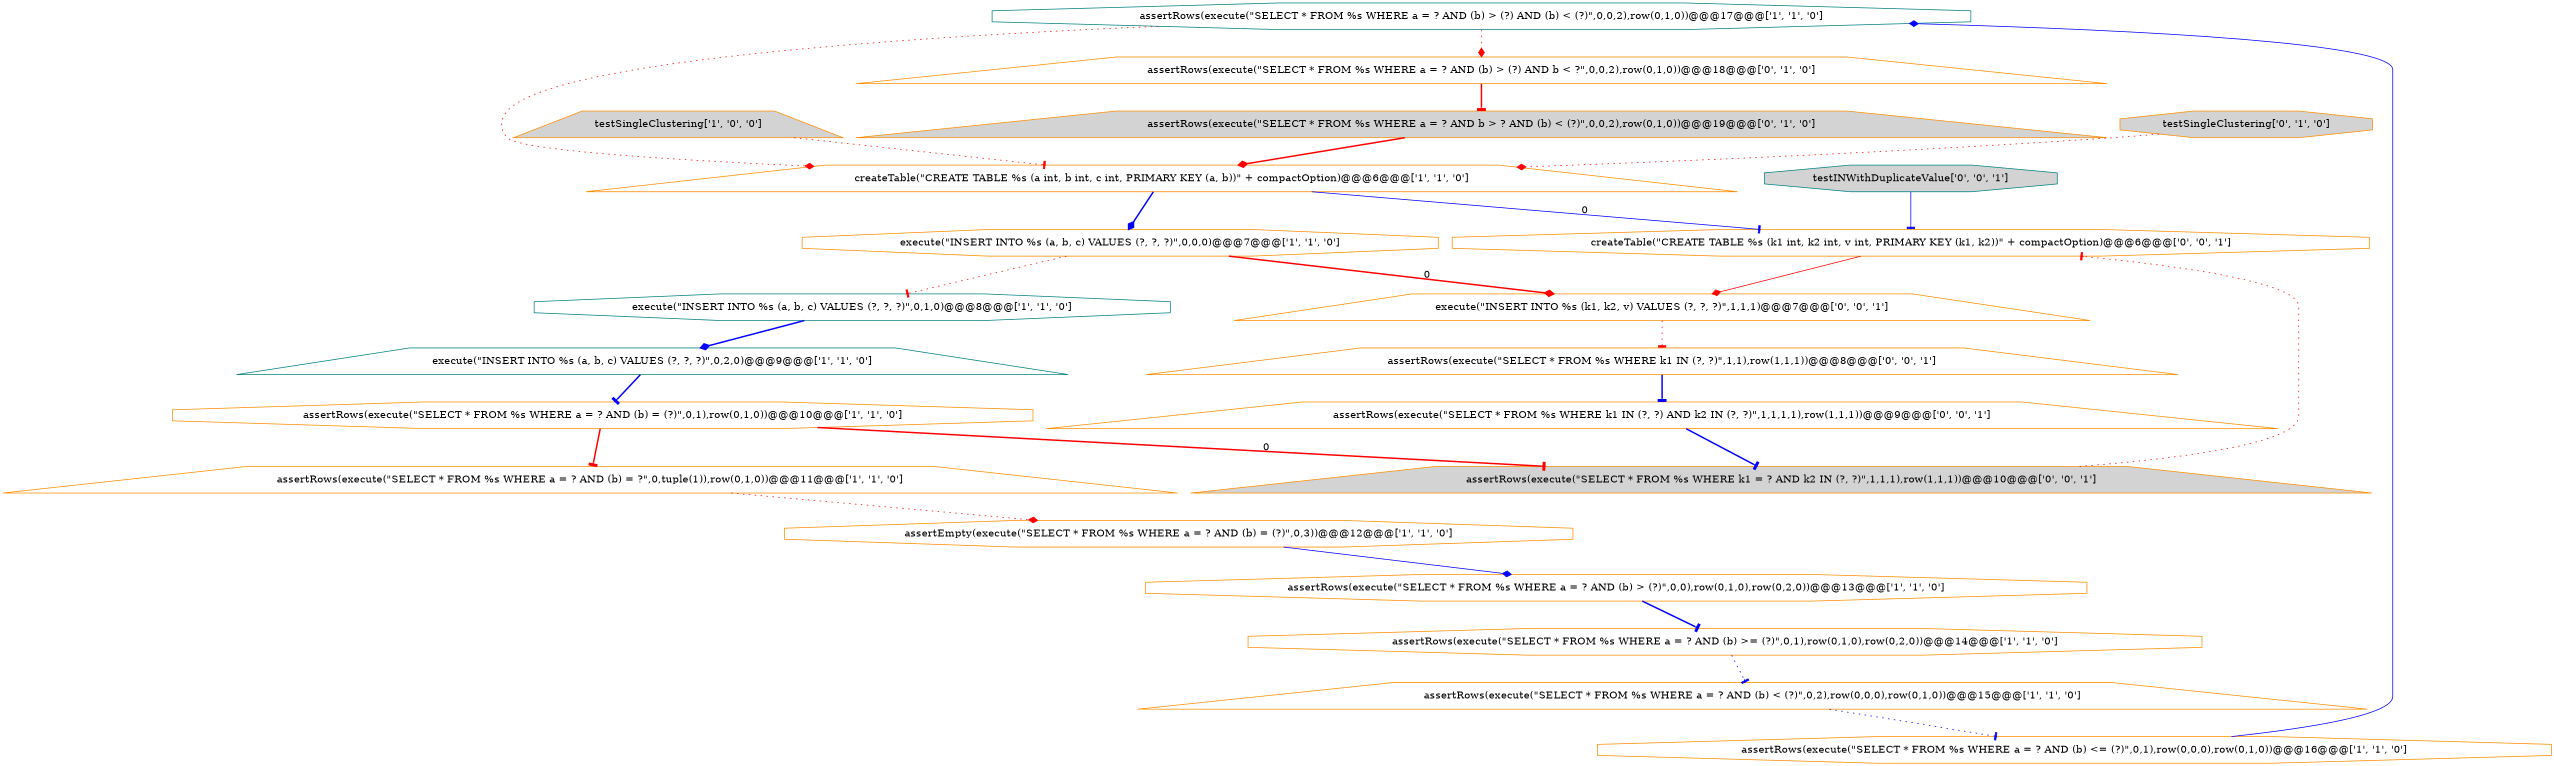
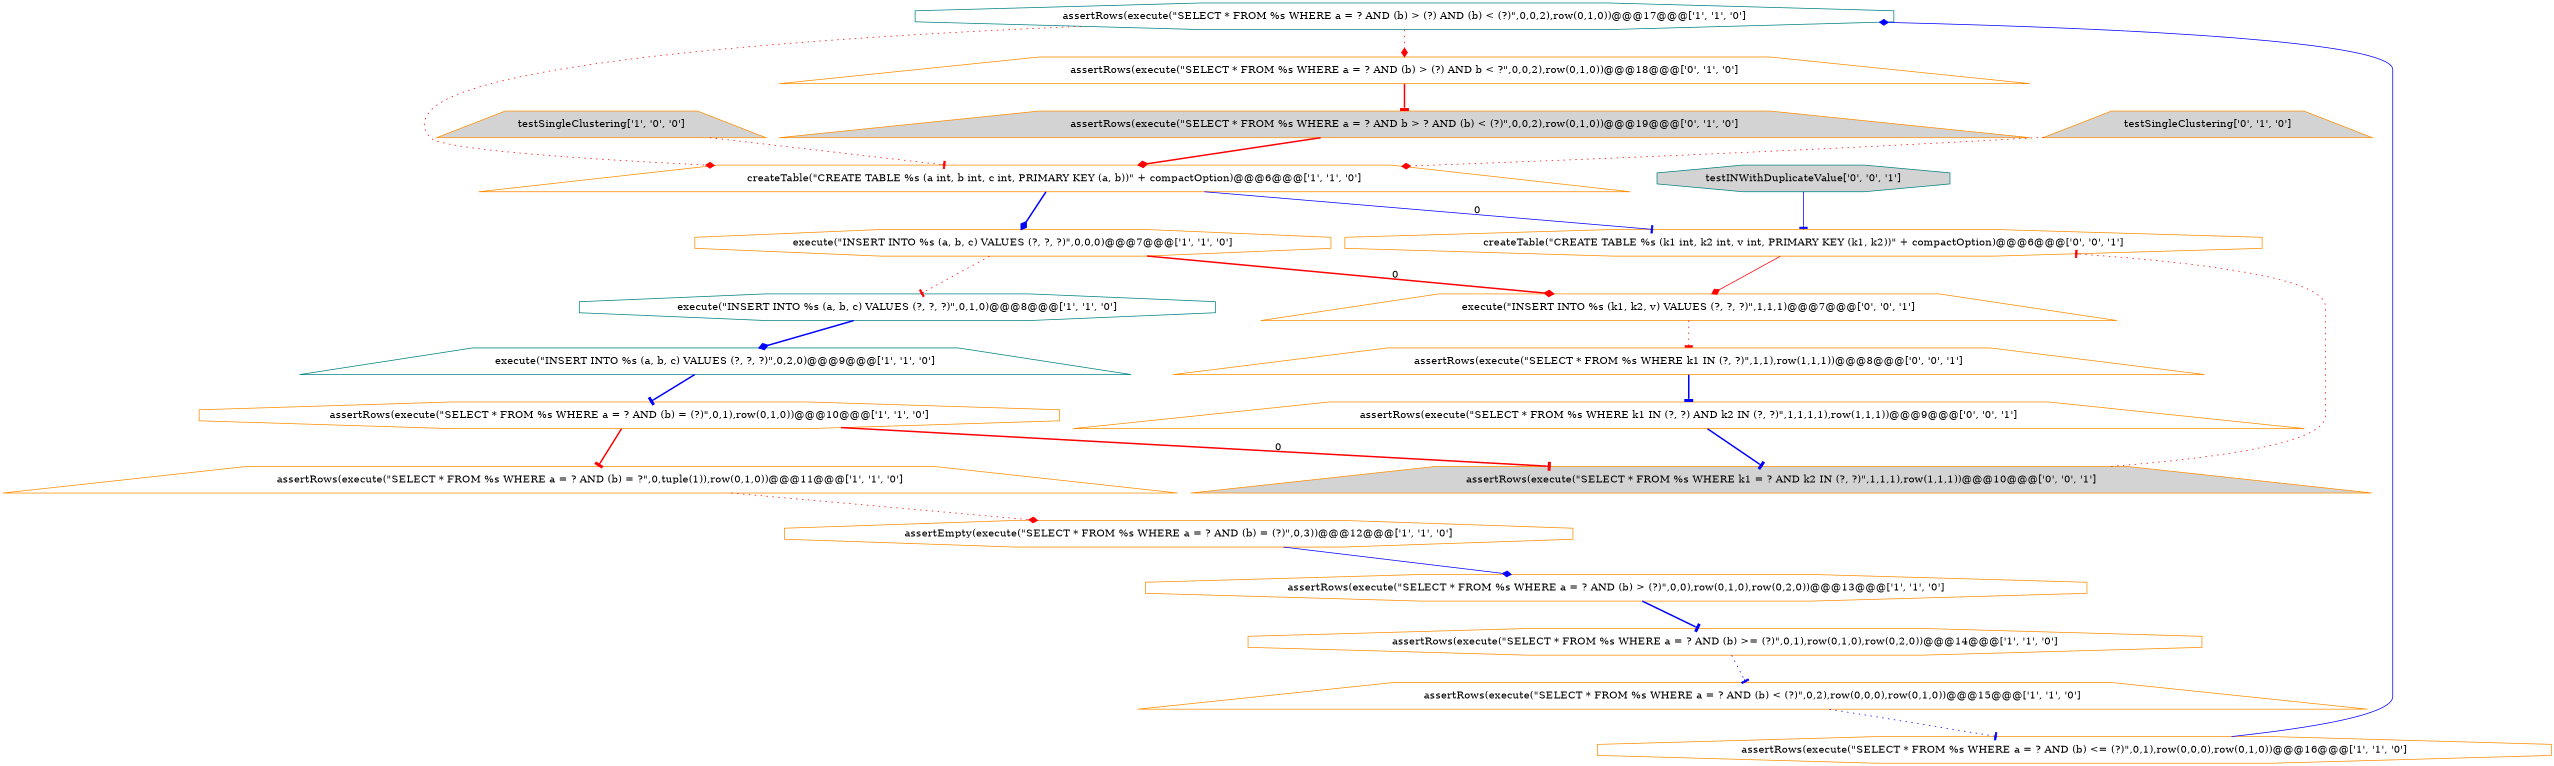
(2246, 124) -> (2208, 124)
